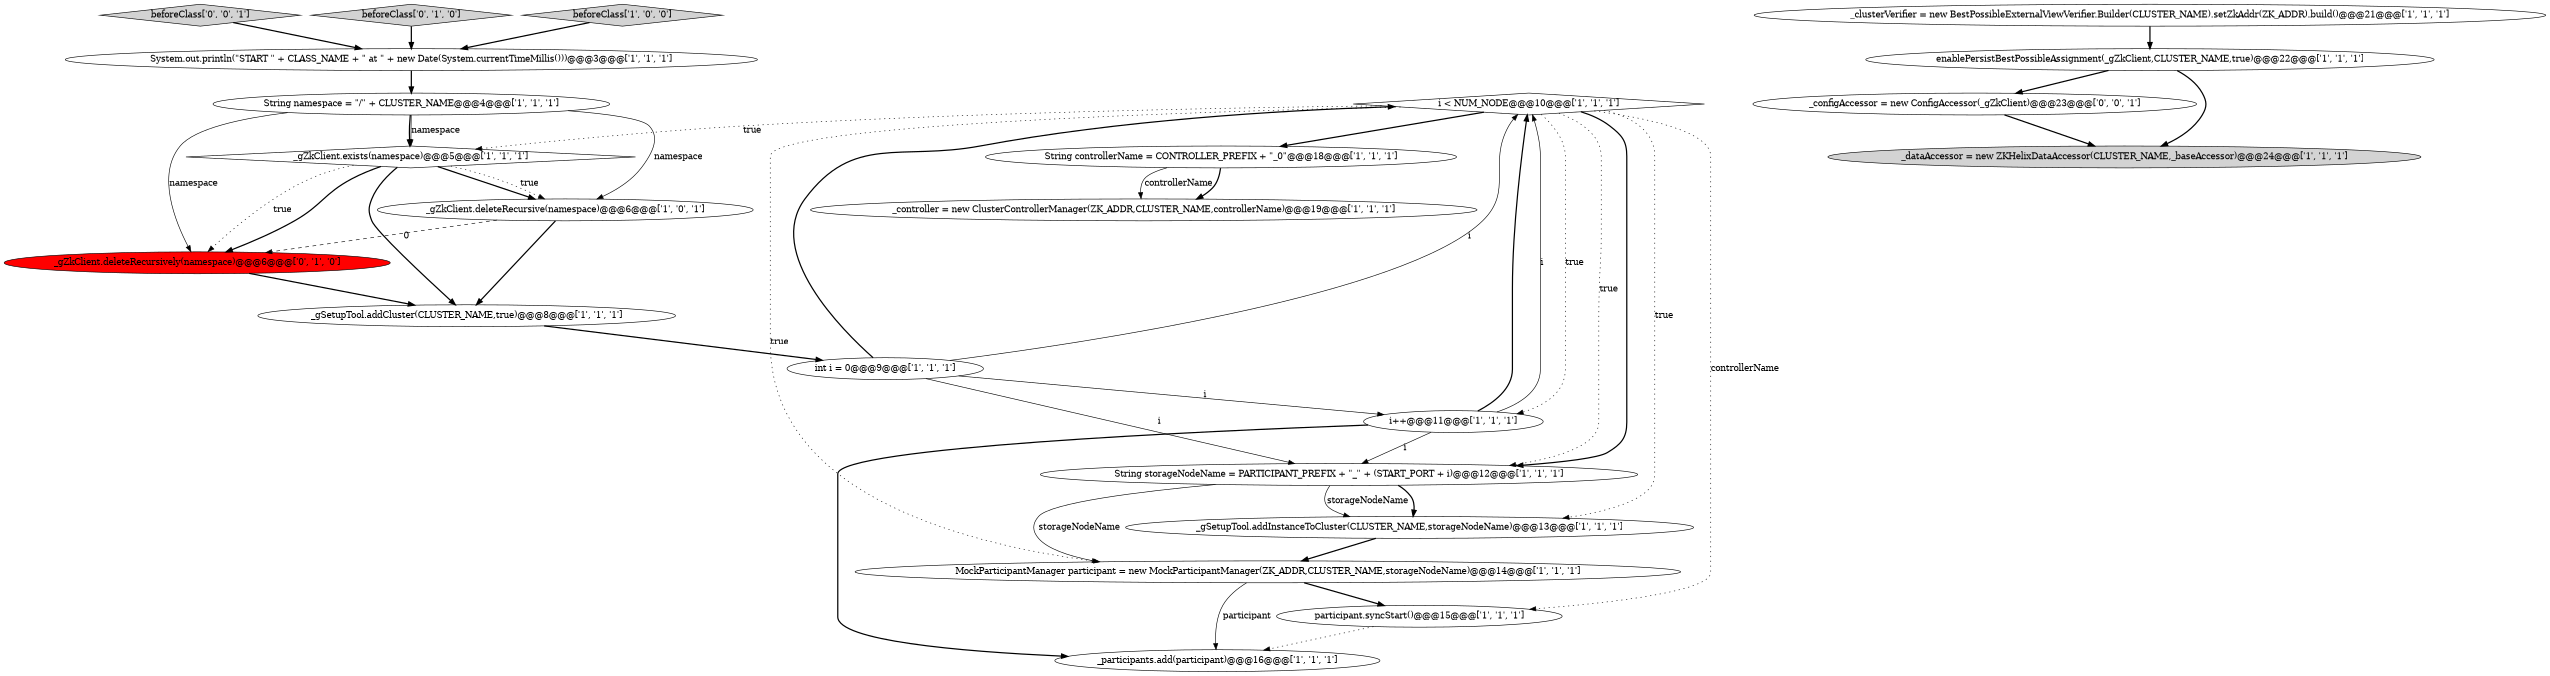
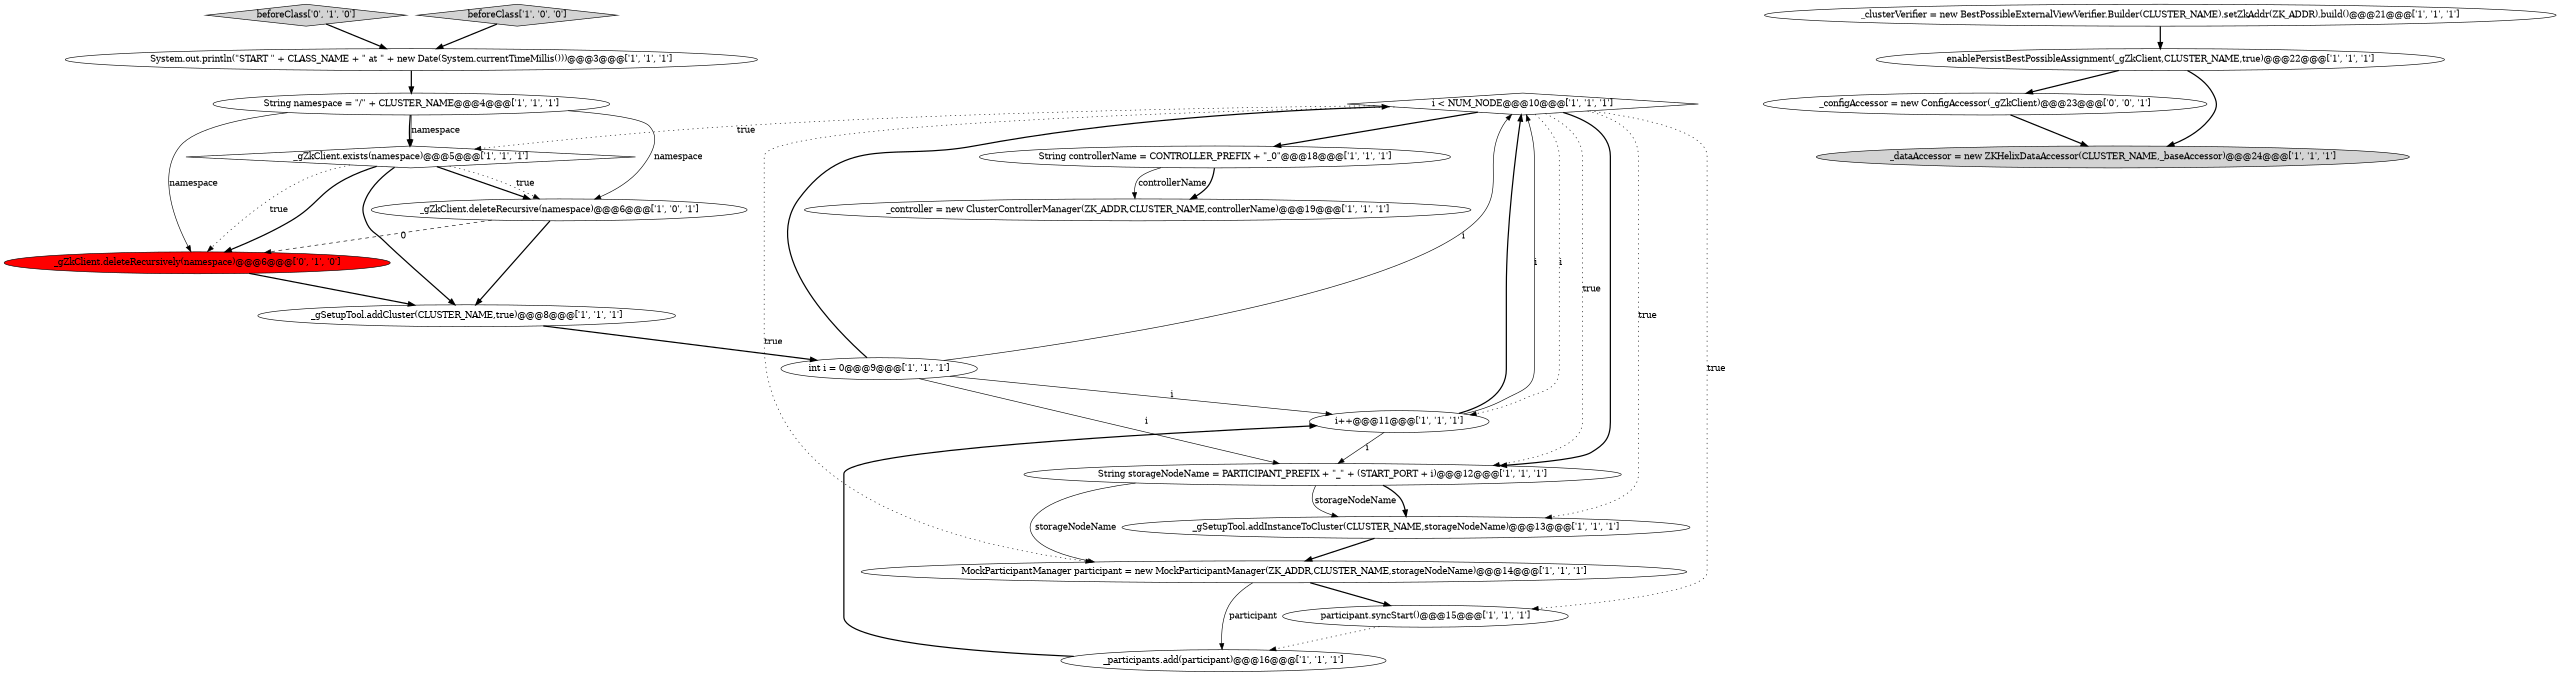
(200, 15) -> none
(1575, 263) -> (1561, 263)
(1745, 369) -> (1717, 369)
(914, 454) -> (886, 460)
